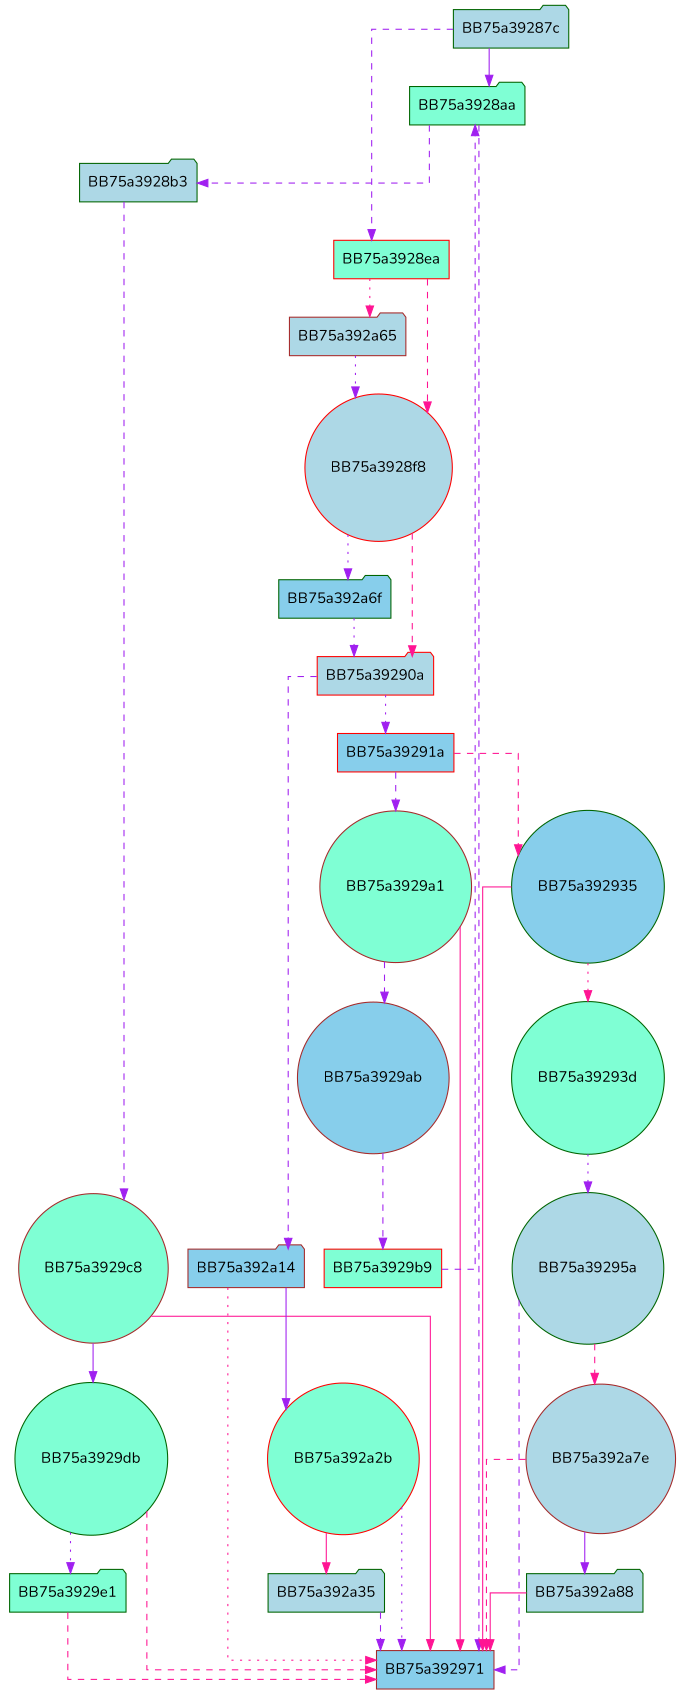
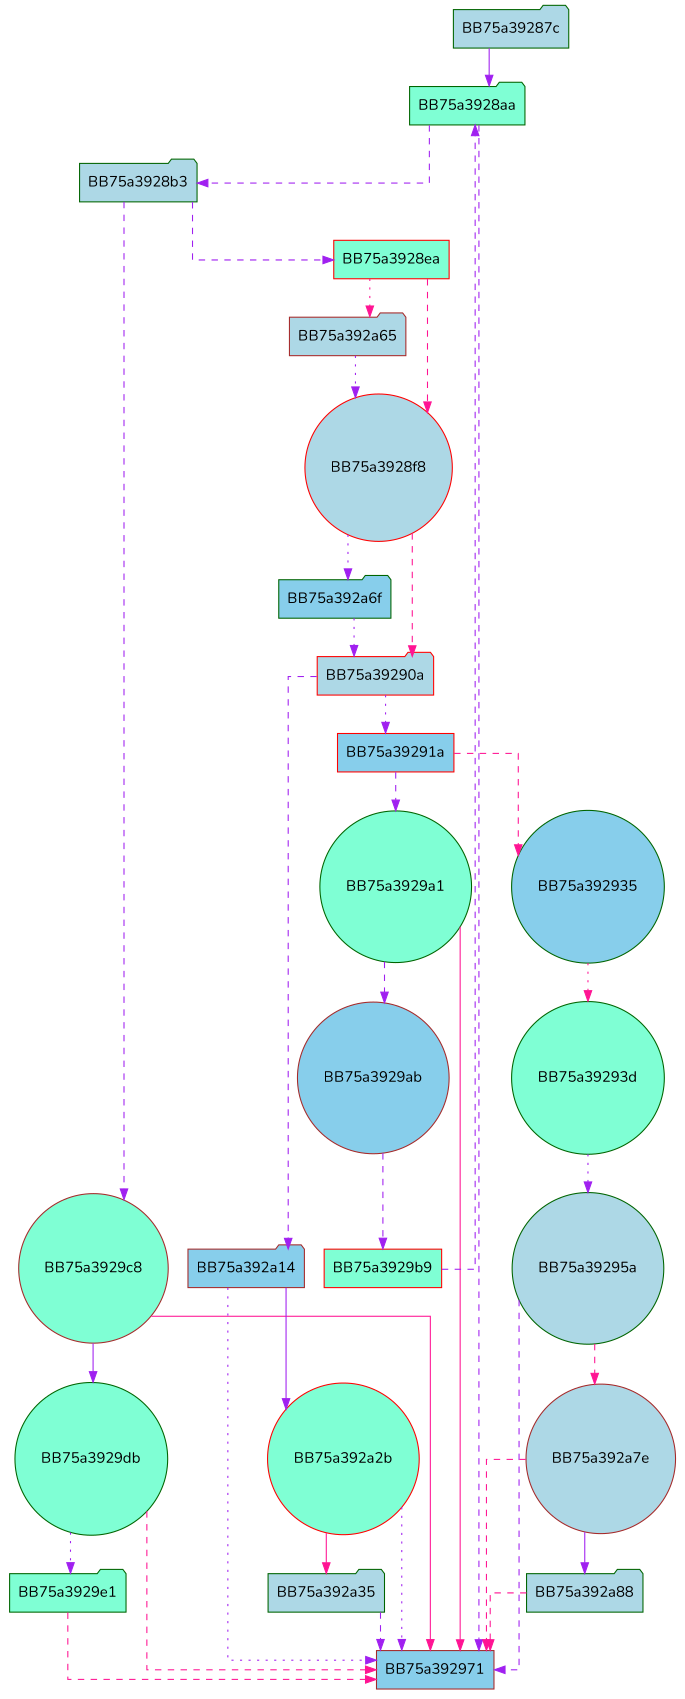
(372, 89) -> (229, 260)
(396, 887) -> (396, 887)
(483, 1249) -> none
(228, 1543) -> (228, 1543)
(493, 1593) -> (493, 1593)
